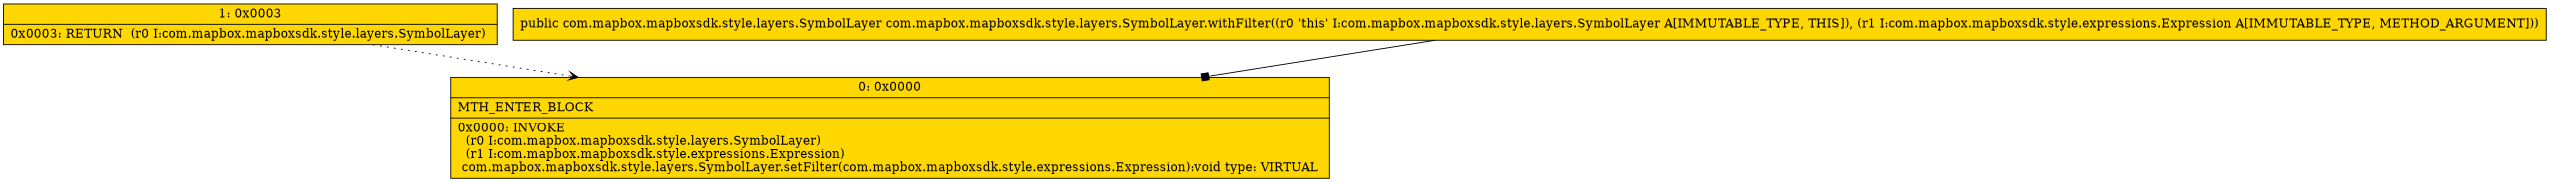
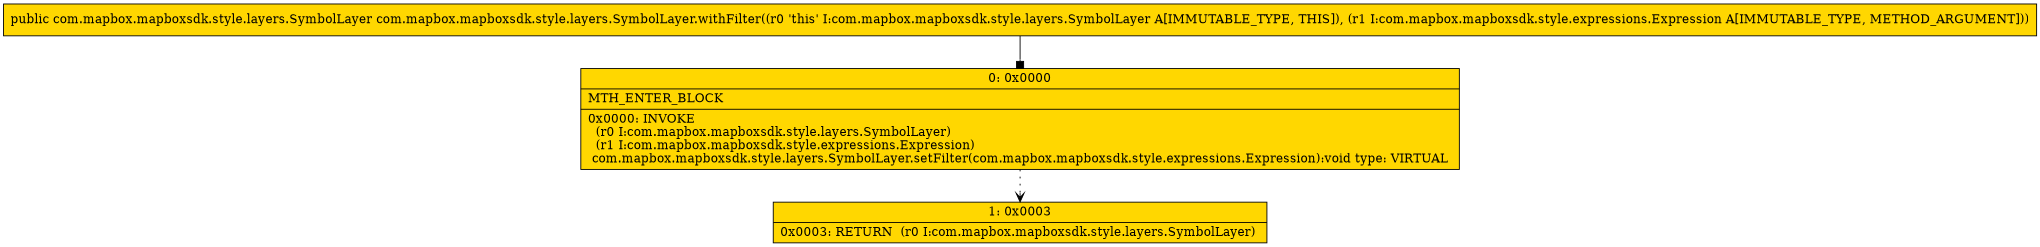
(471, 60) -> (1020, 181)
